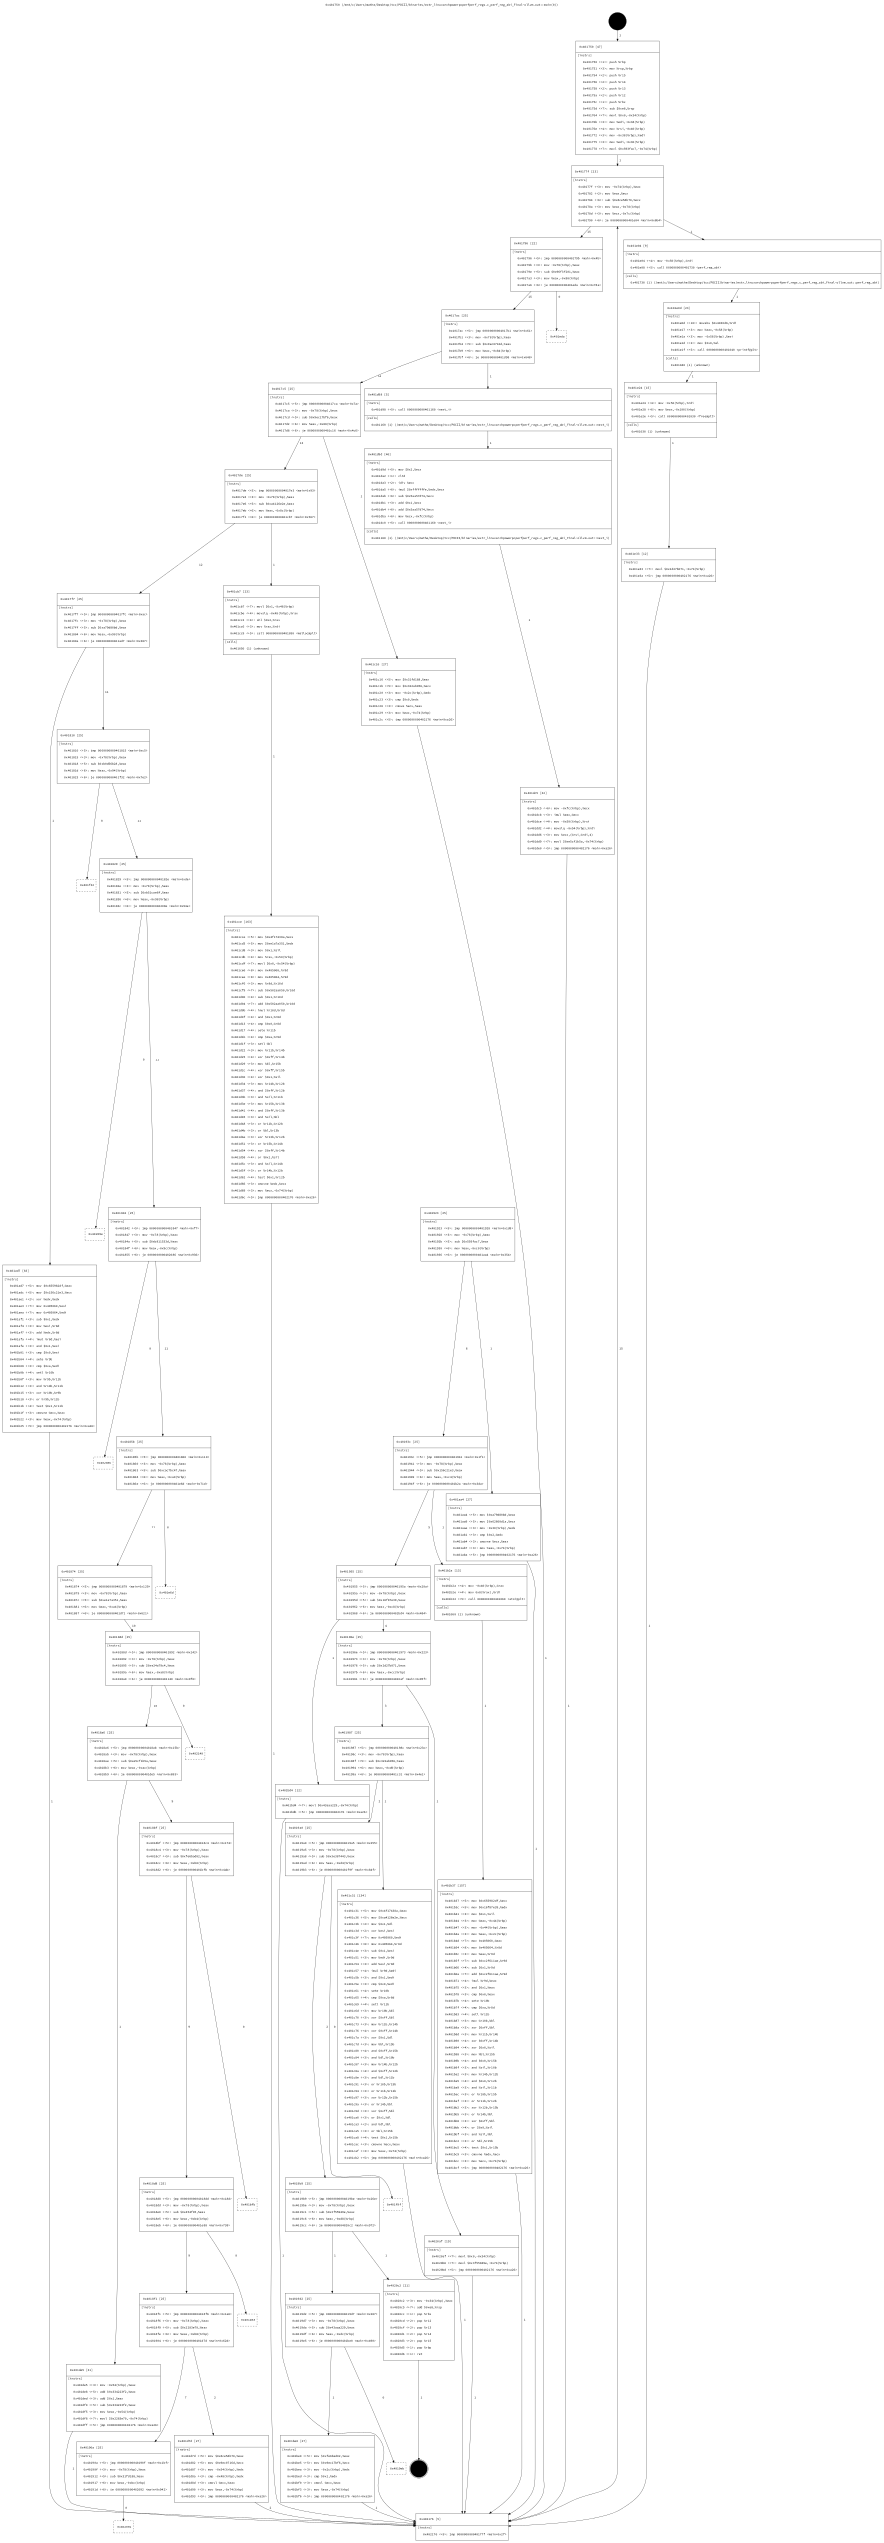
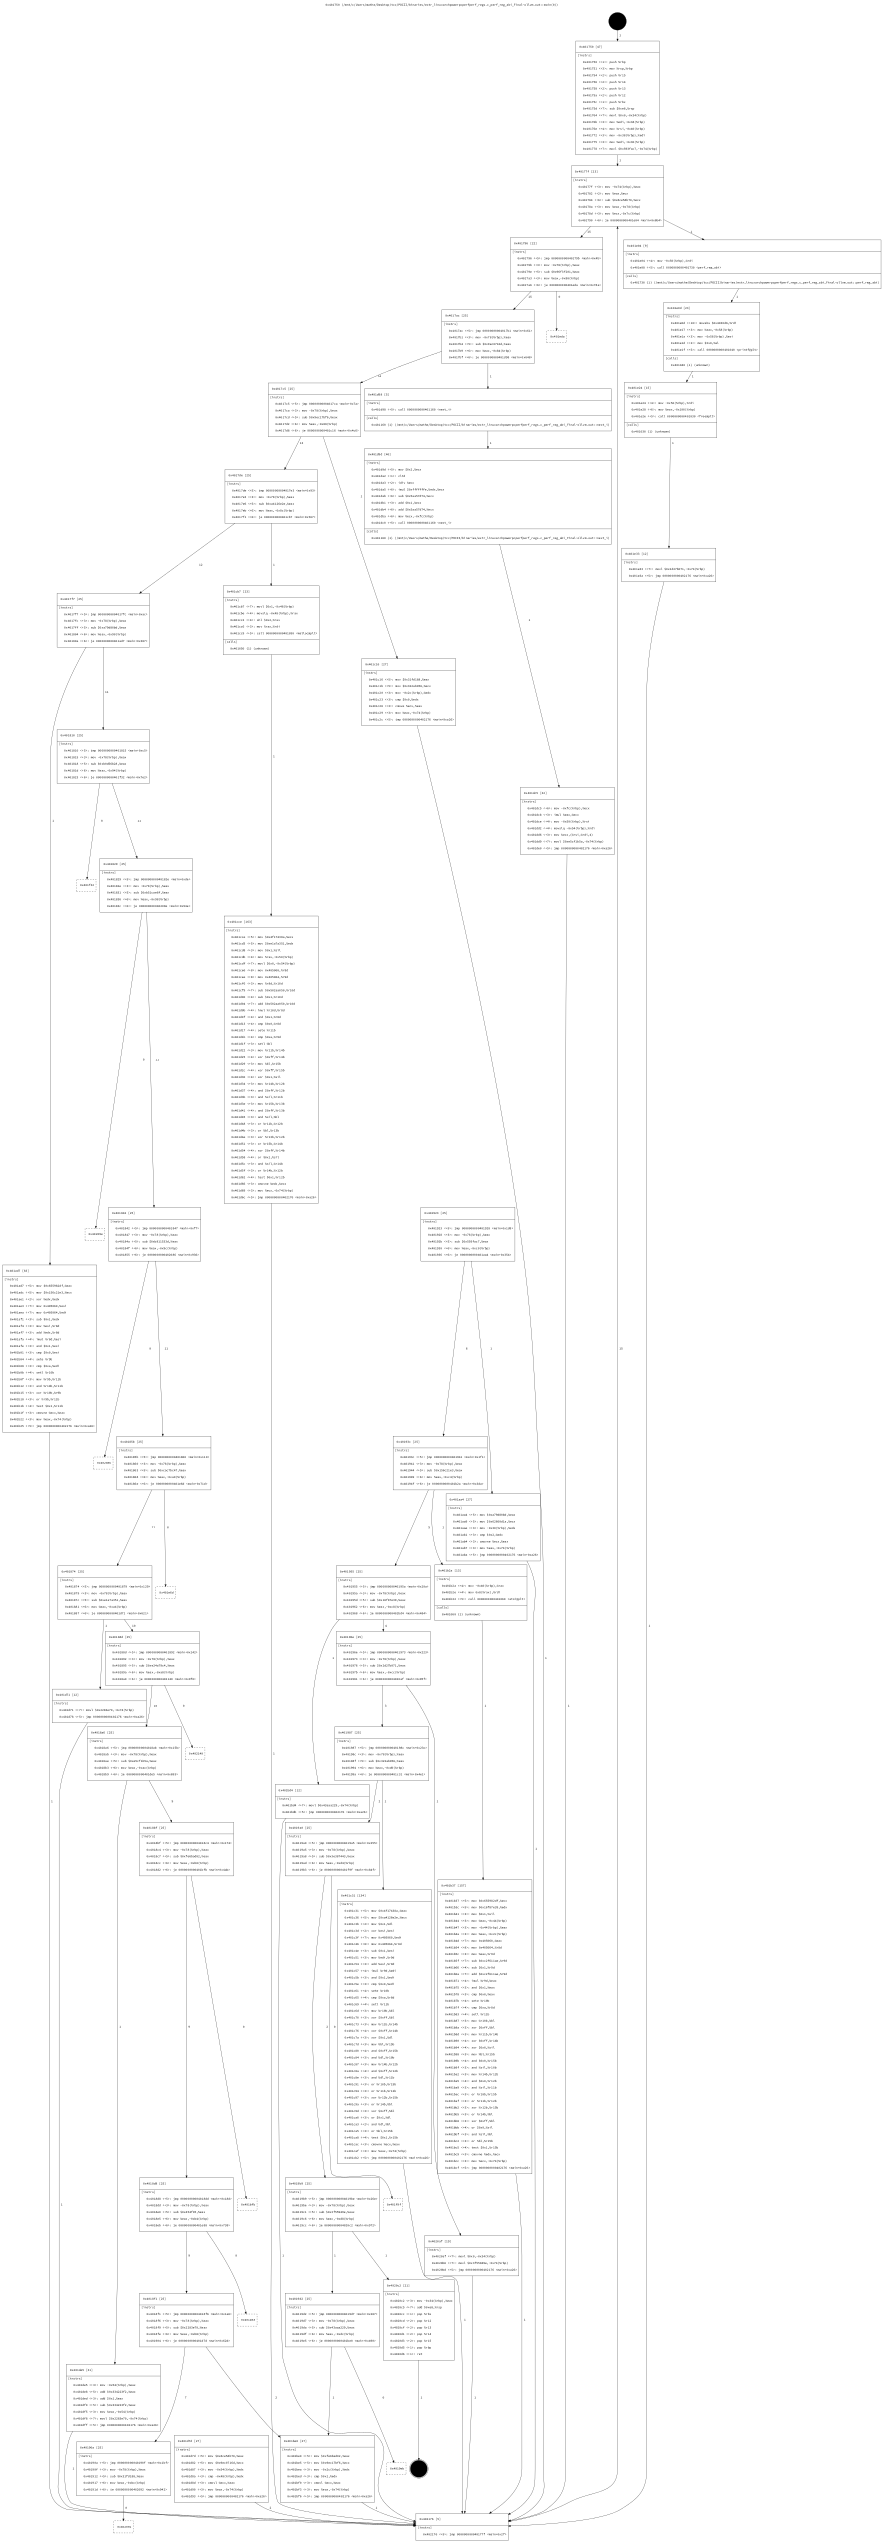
none -> (99, 1706)
(203, 2390) -> (241, 2393)
